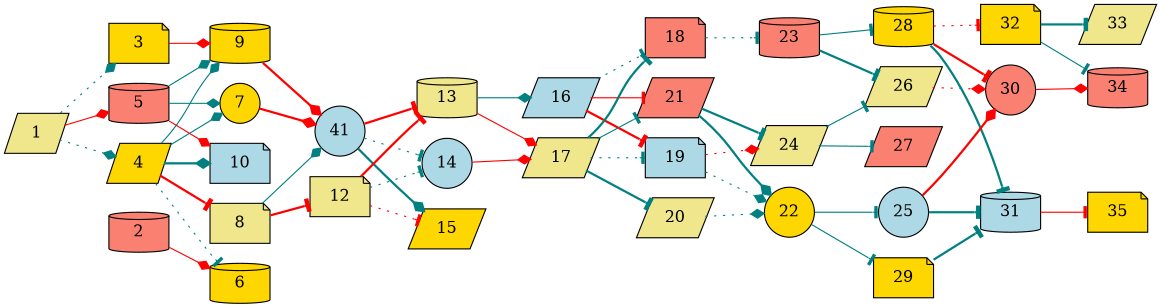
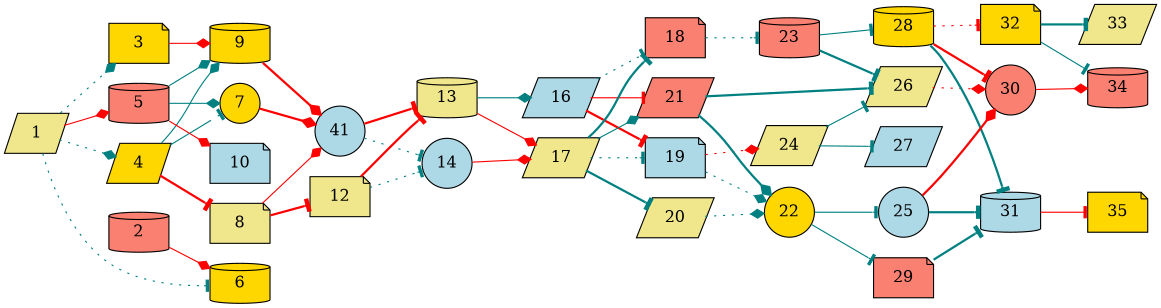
(730, 121) -> (787, 92)
(197, 129) -> (197, 129)
(611, 132) -> (611, 132)
(904, 147) -> (904, 147)
(180, 163) -> none
(287, 180) -> (287, 180)
(185, 222) -> (97, 253)
(447, 229) -> none
(904, 278) -> (904, 278)
